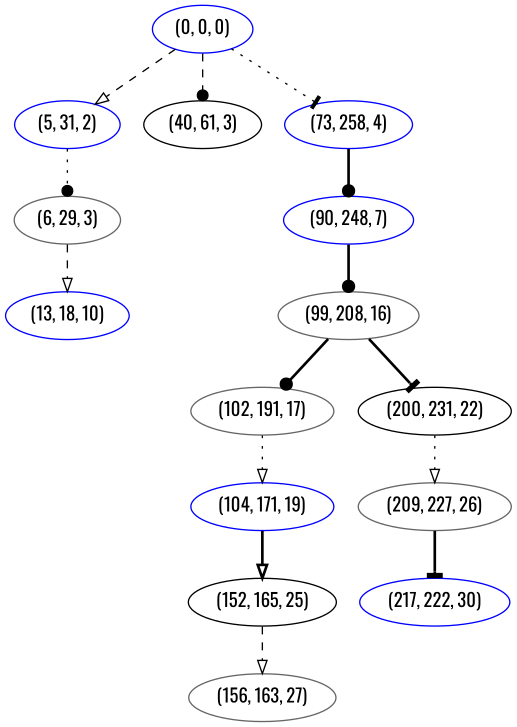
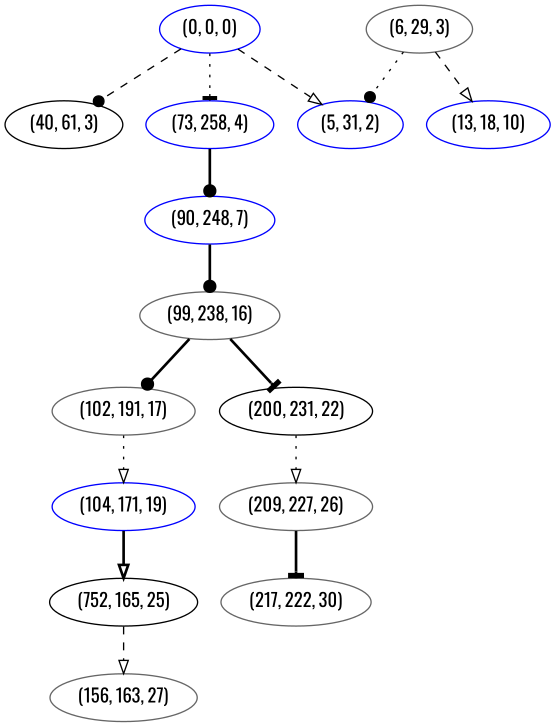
(67, 167) -> (388, 72)
(349, 316) -> (210, 316)
(262, 602) -> (124, 602)
(435, 602) -> (296, 602)
